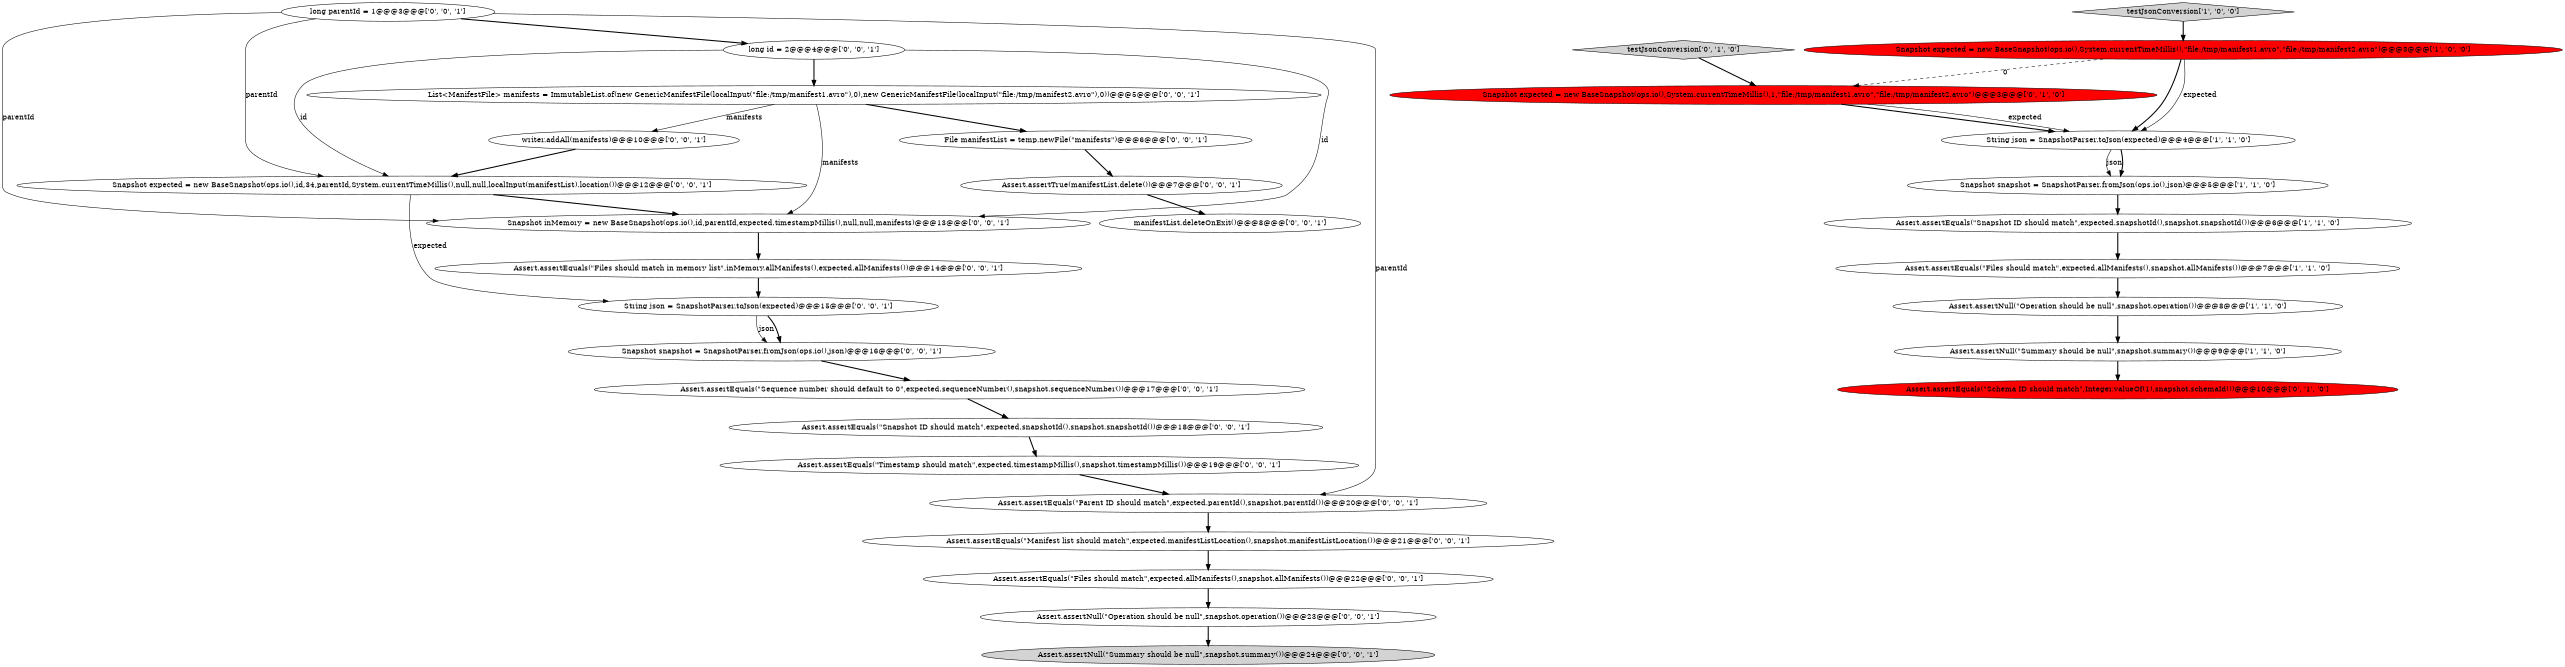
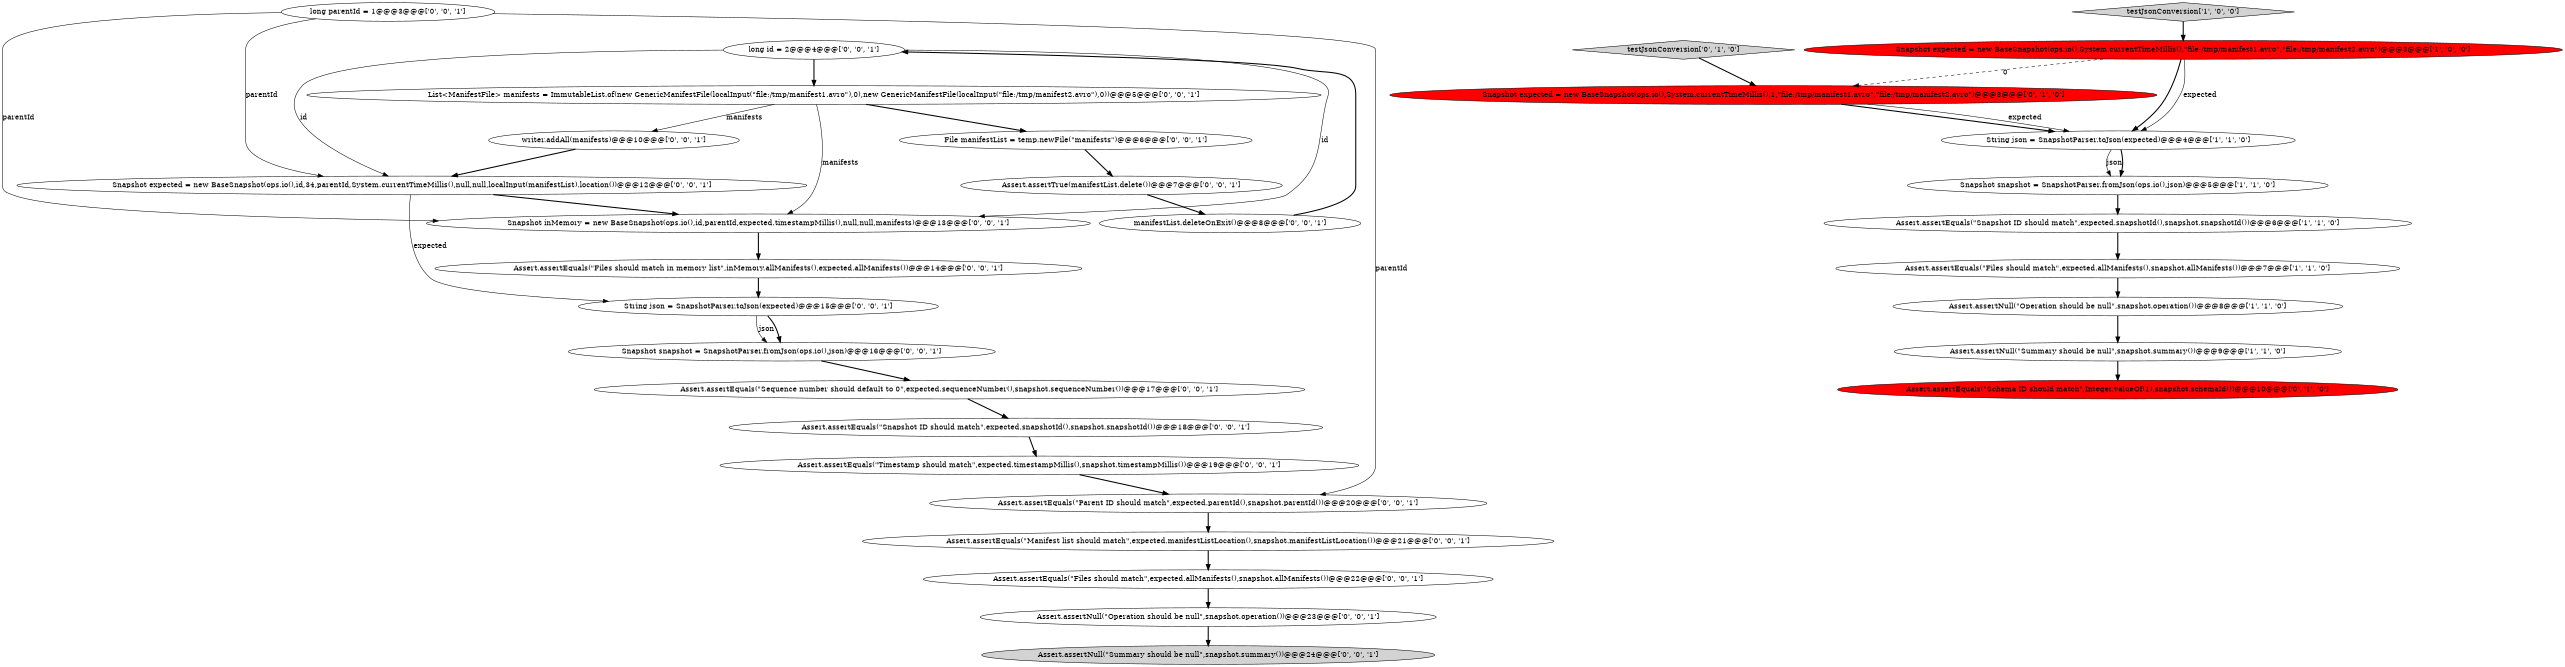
(601, 31) -> (1282, 66)
